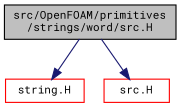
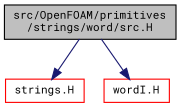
(45, 91) -> (45, 91)
(137, 91) -> (137, 91)
